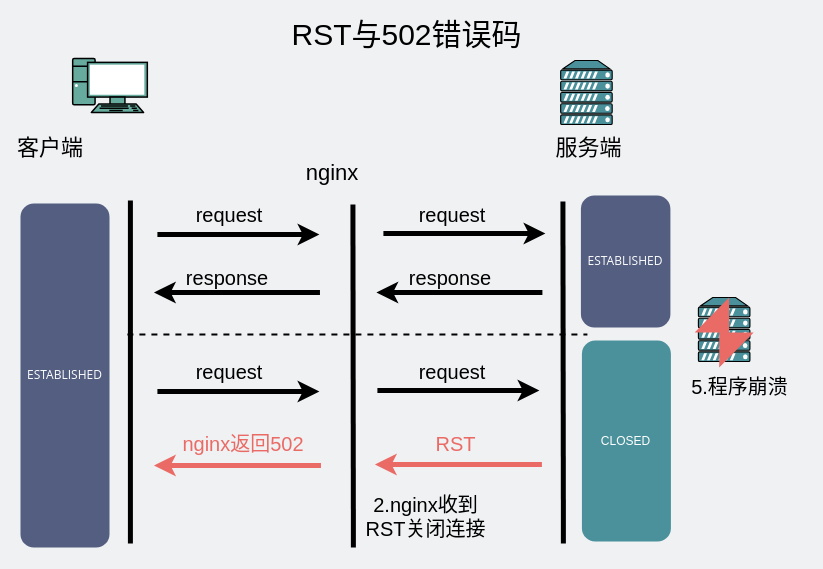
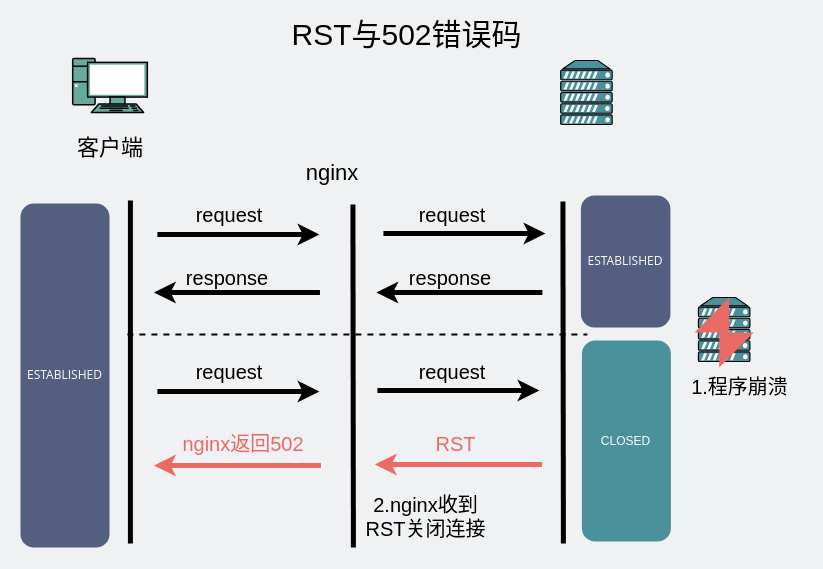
(50, 149) -> (110, 149)
(589, 149) -> none
(740, 387) -> (740, 387)
